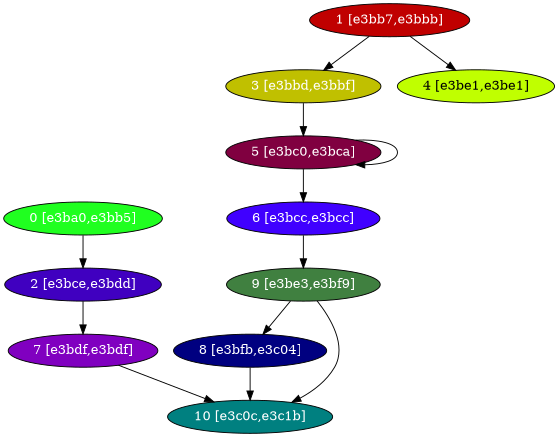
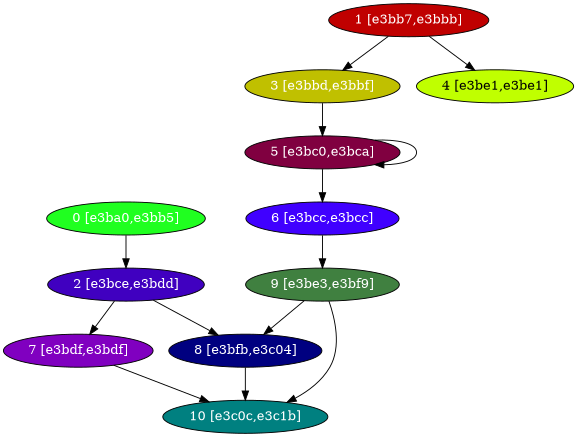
none -> (182, 315)
